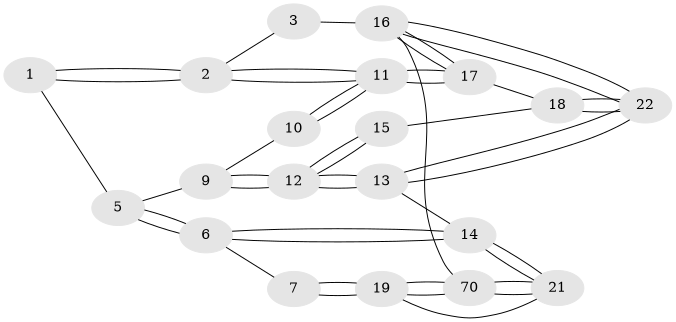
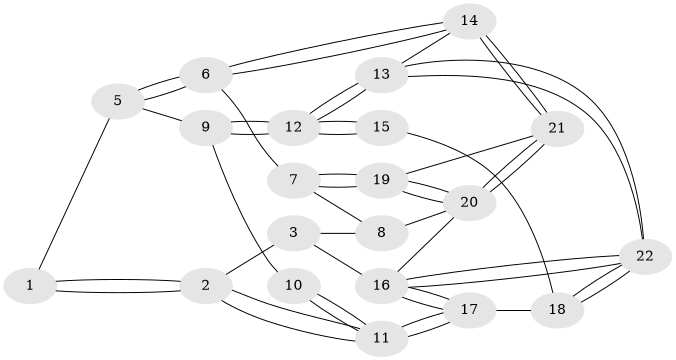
none -> (382, 233)
(470, 288) -> (470, 203)
